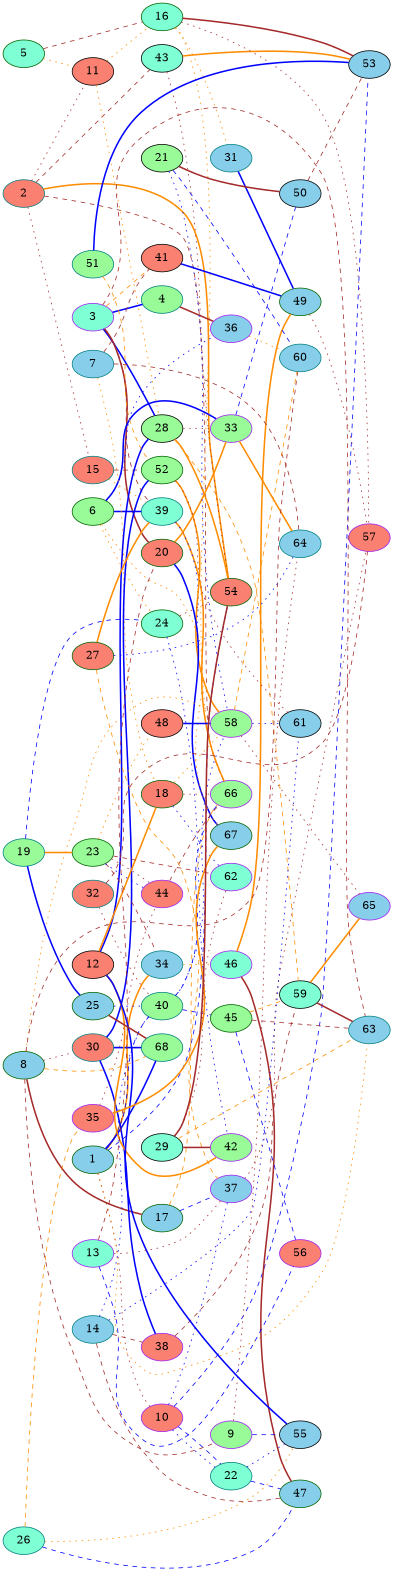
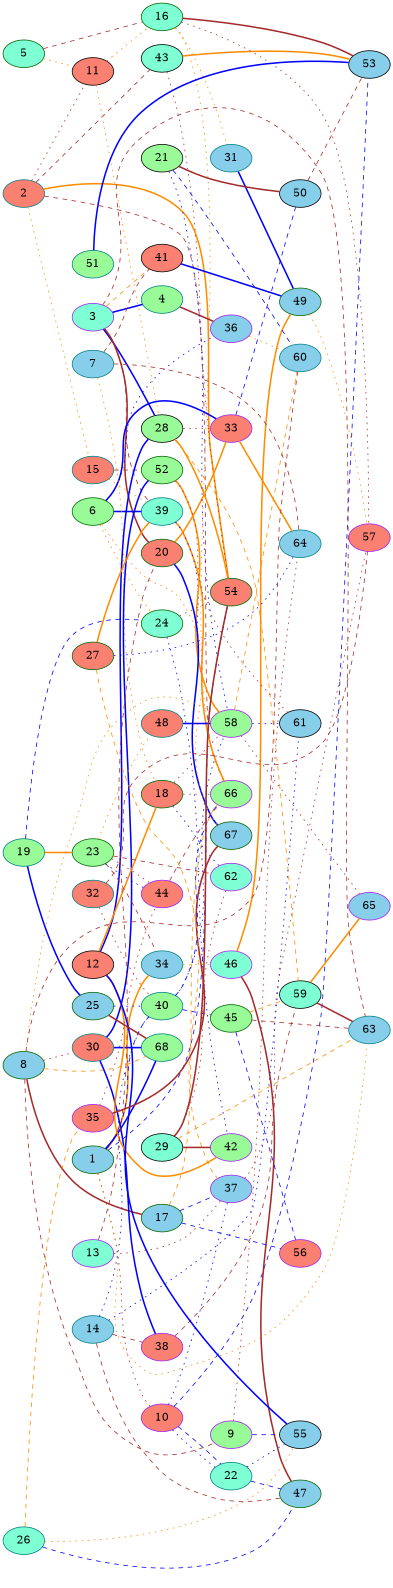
(58, 332) -> (58, 332)
(125, 349) -> none
(342, 401) -> (342, 401)
(231, 429) -> (231, 429)
(162, 724) -> (162, 724)
(186, 769) -> (186, 769)
(204, 999) -> (204, 999)
(173, 1443) -> (236, 1237)
